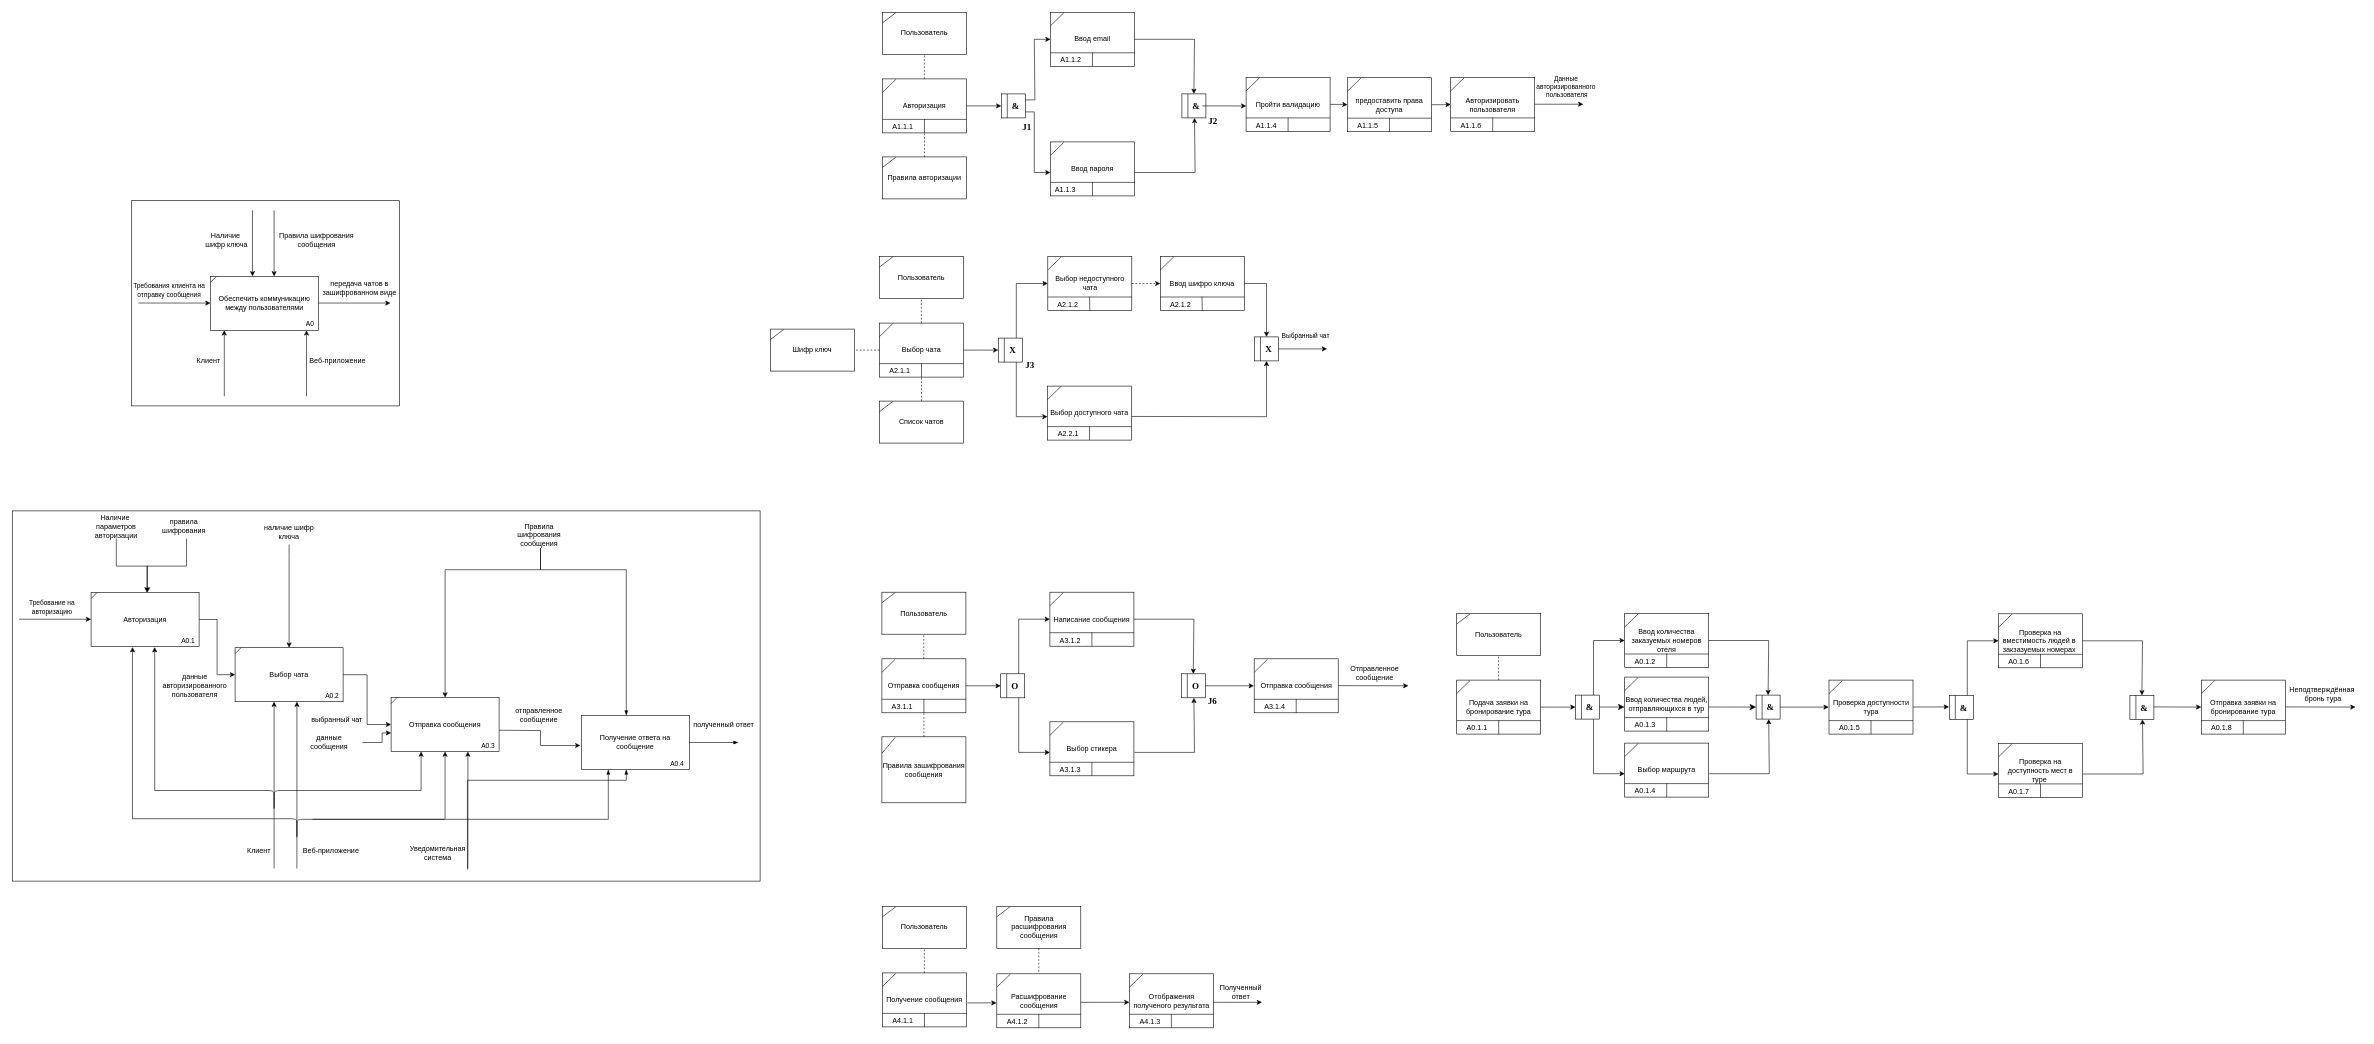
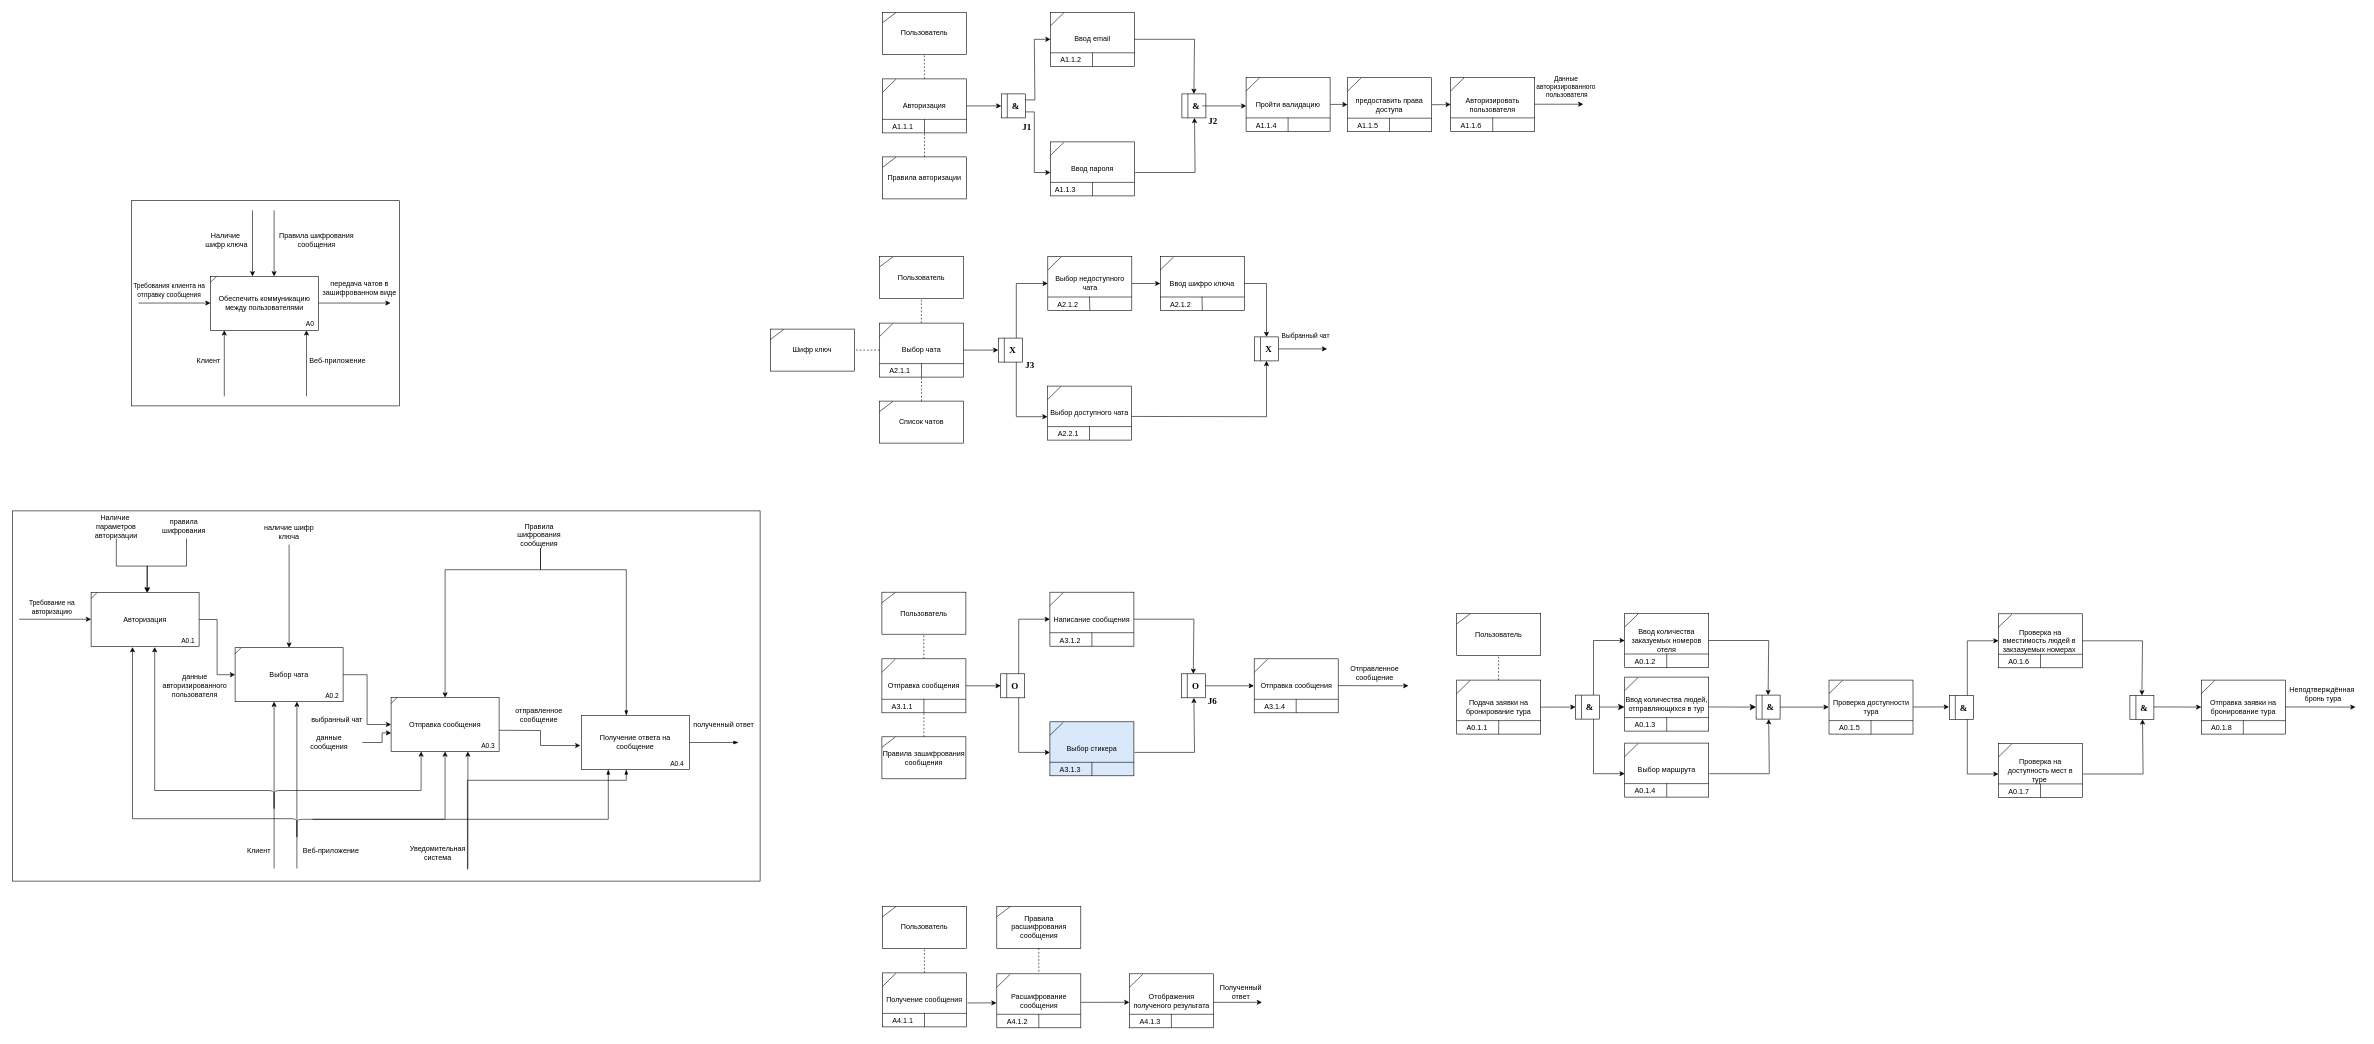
(1144, 284) -> (1144, 284)
(1092, 749) -> (1092, 749)
(924, 770) -> (924, 758)
